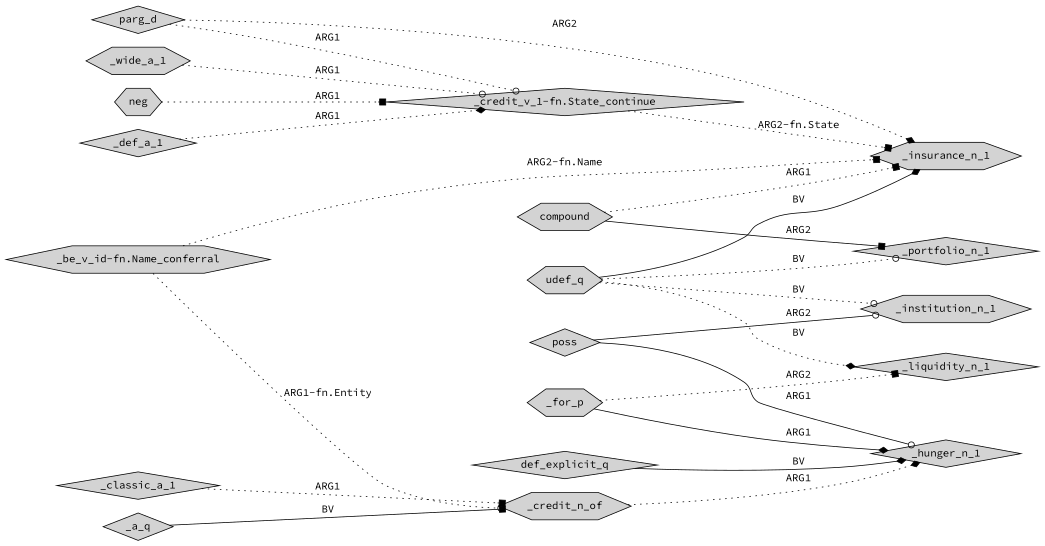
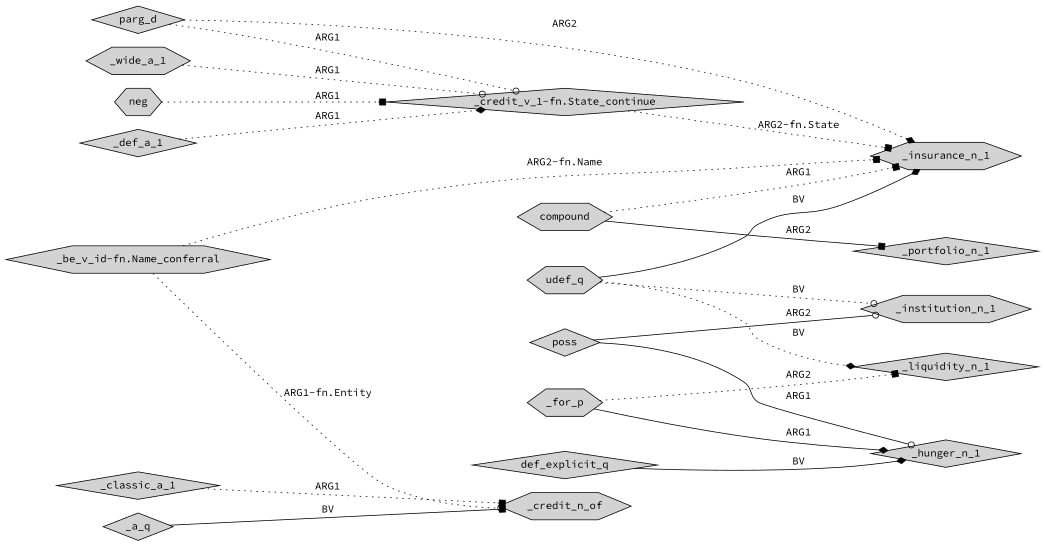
(747, 272) -> none
(771, 494) -> none
